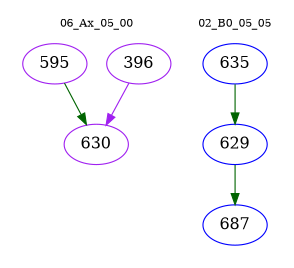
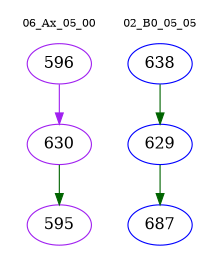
(139, 64) -> (59, 64)
(235, 64) -> (160, 64)
(73, 99) -> (59, 179)
